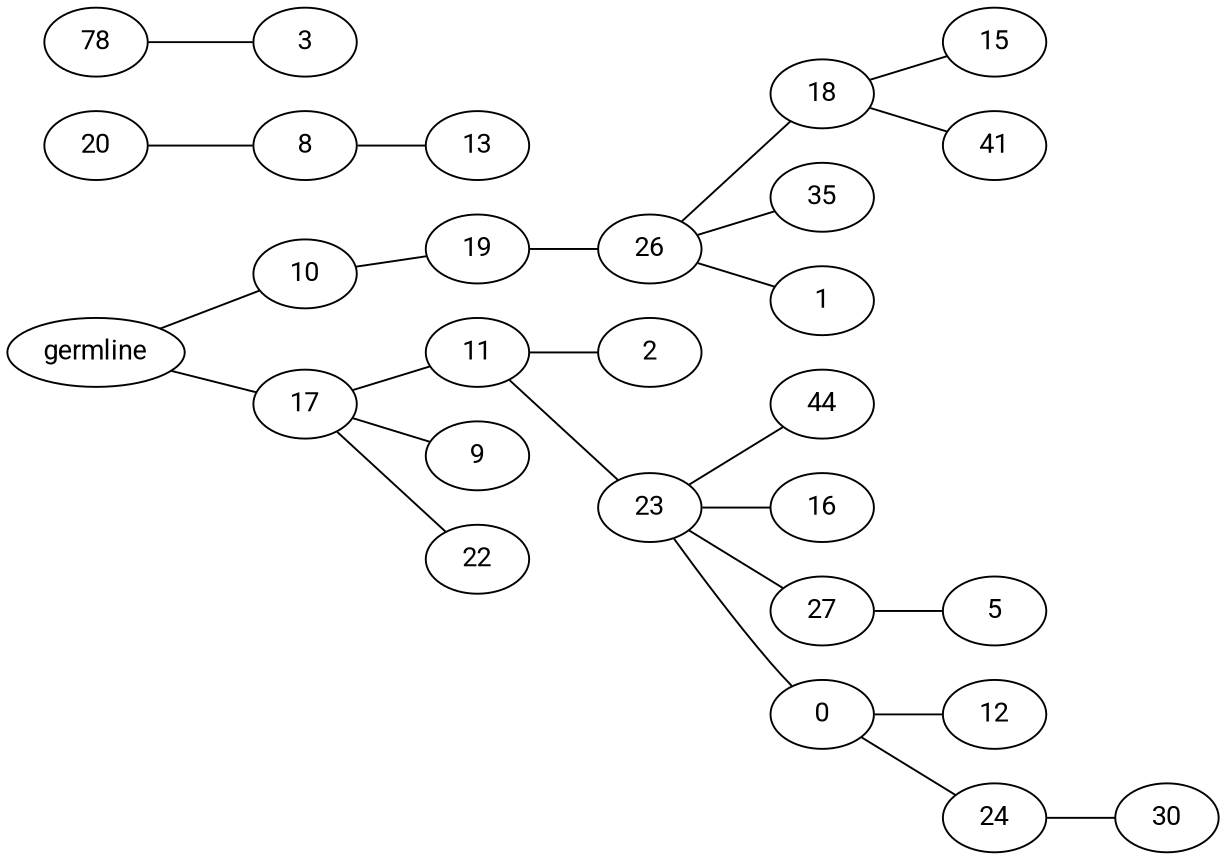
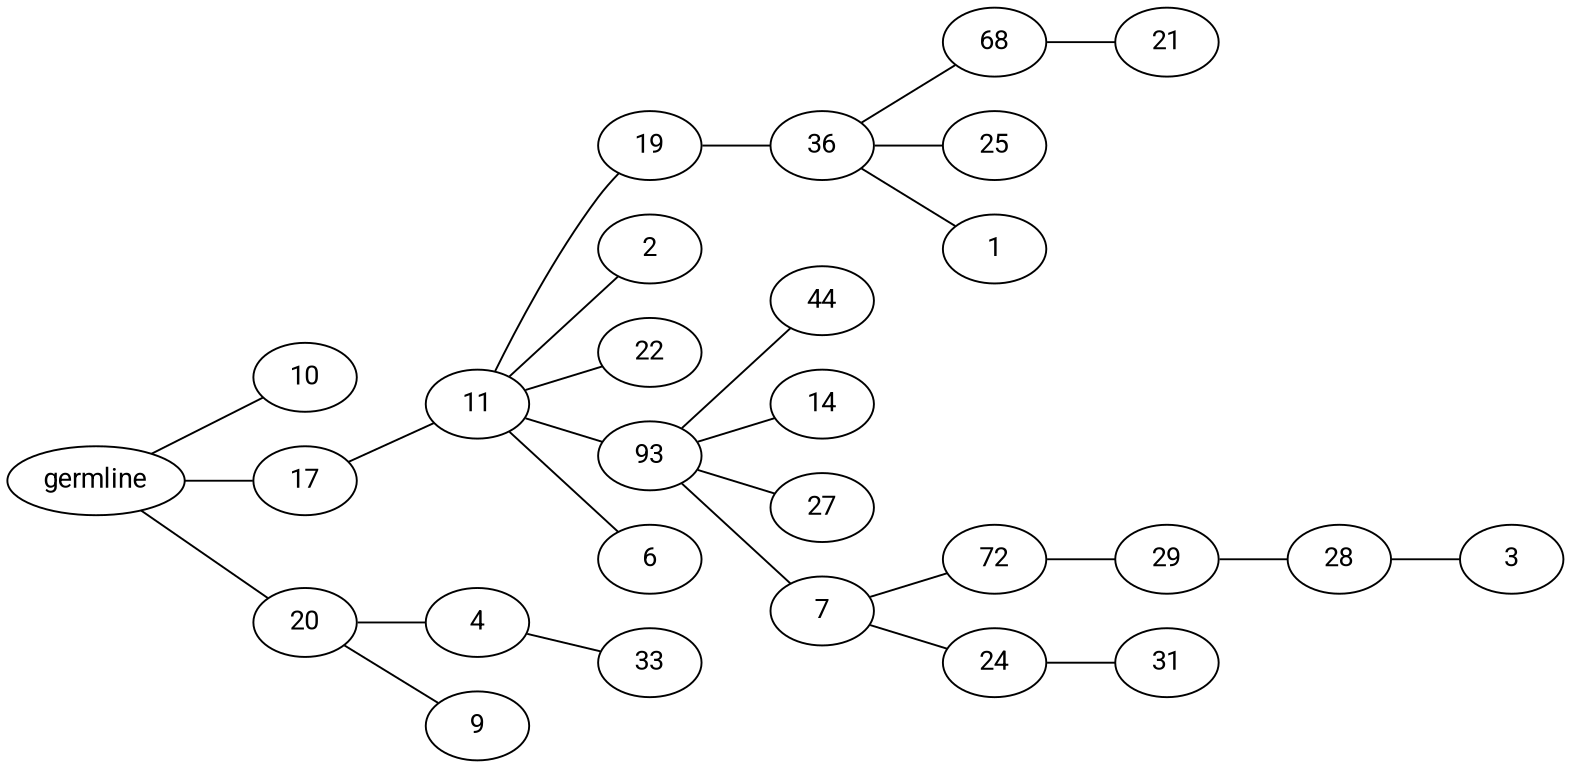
(96, 42) -> (1339, 559)
(995, 42) -> none
(822, 94) -> (995, 42)
(305, 146) -> (477, 622)
(477, 146) -> (650, 663)
(995, 146) -> (1167, 42)
(822, 197) -> (995, 146)
(650, 249) -> (822, 146)
(391, 261) -> (551, 268)
(392, 430) -> (391, 674)
(391, 482) -> (564, 378)
(650, 508) -> (650, 456)
(822, 508) -> (822, 404)
none -> (204, 554)
none -> (650, 559)
none -> (1167, 559)
(995, 611) -> none
(822, 714) -> (822, 611)
(995, 714) -> (995, 559)
(1167, 818) -> (1167, 663)
